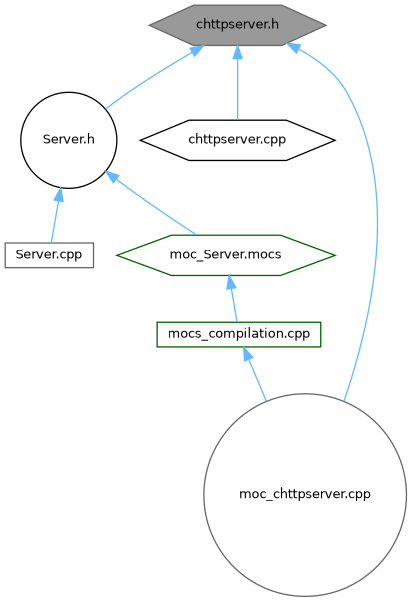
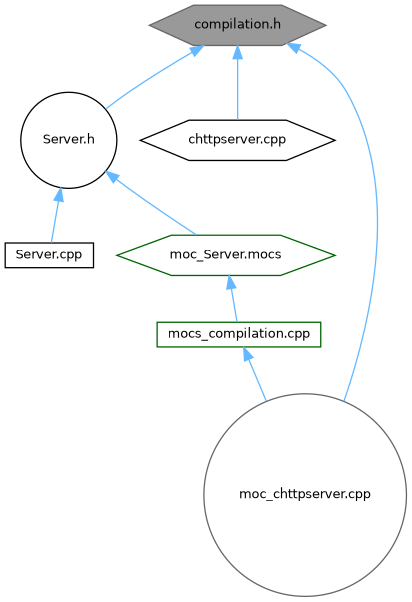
(238, 25) -> (238, 25)
(49, 255) -> (49, 255)
